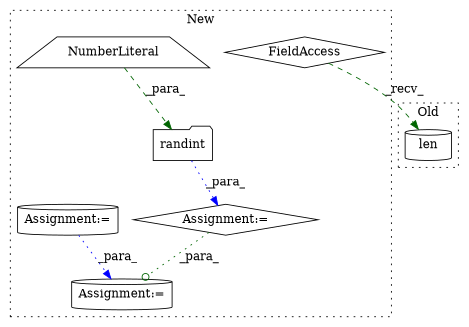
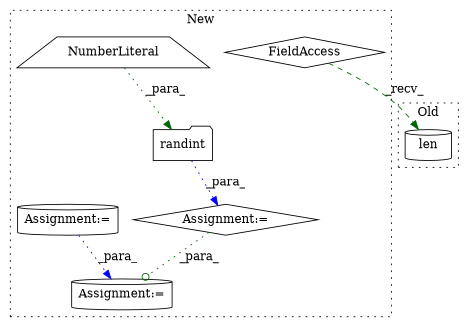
(145, 95) -> (145, 95)
